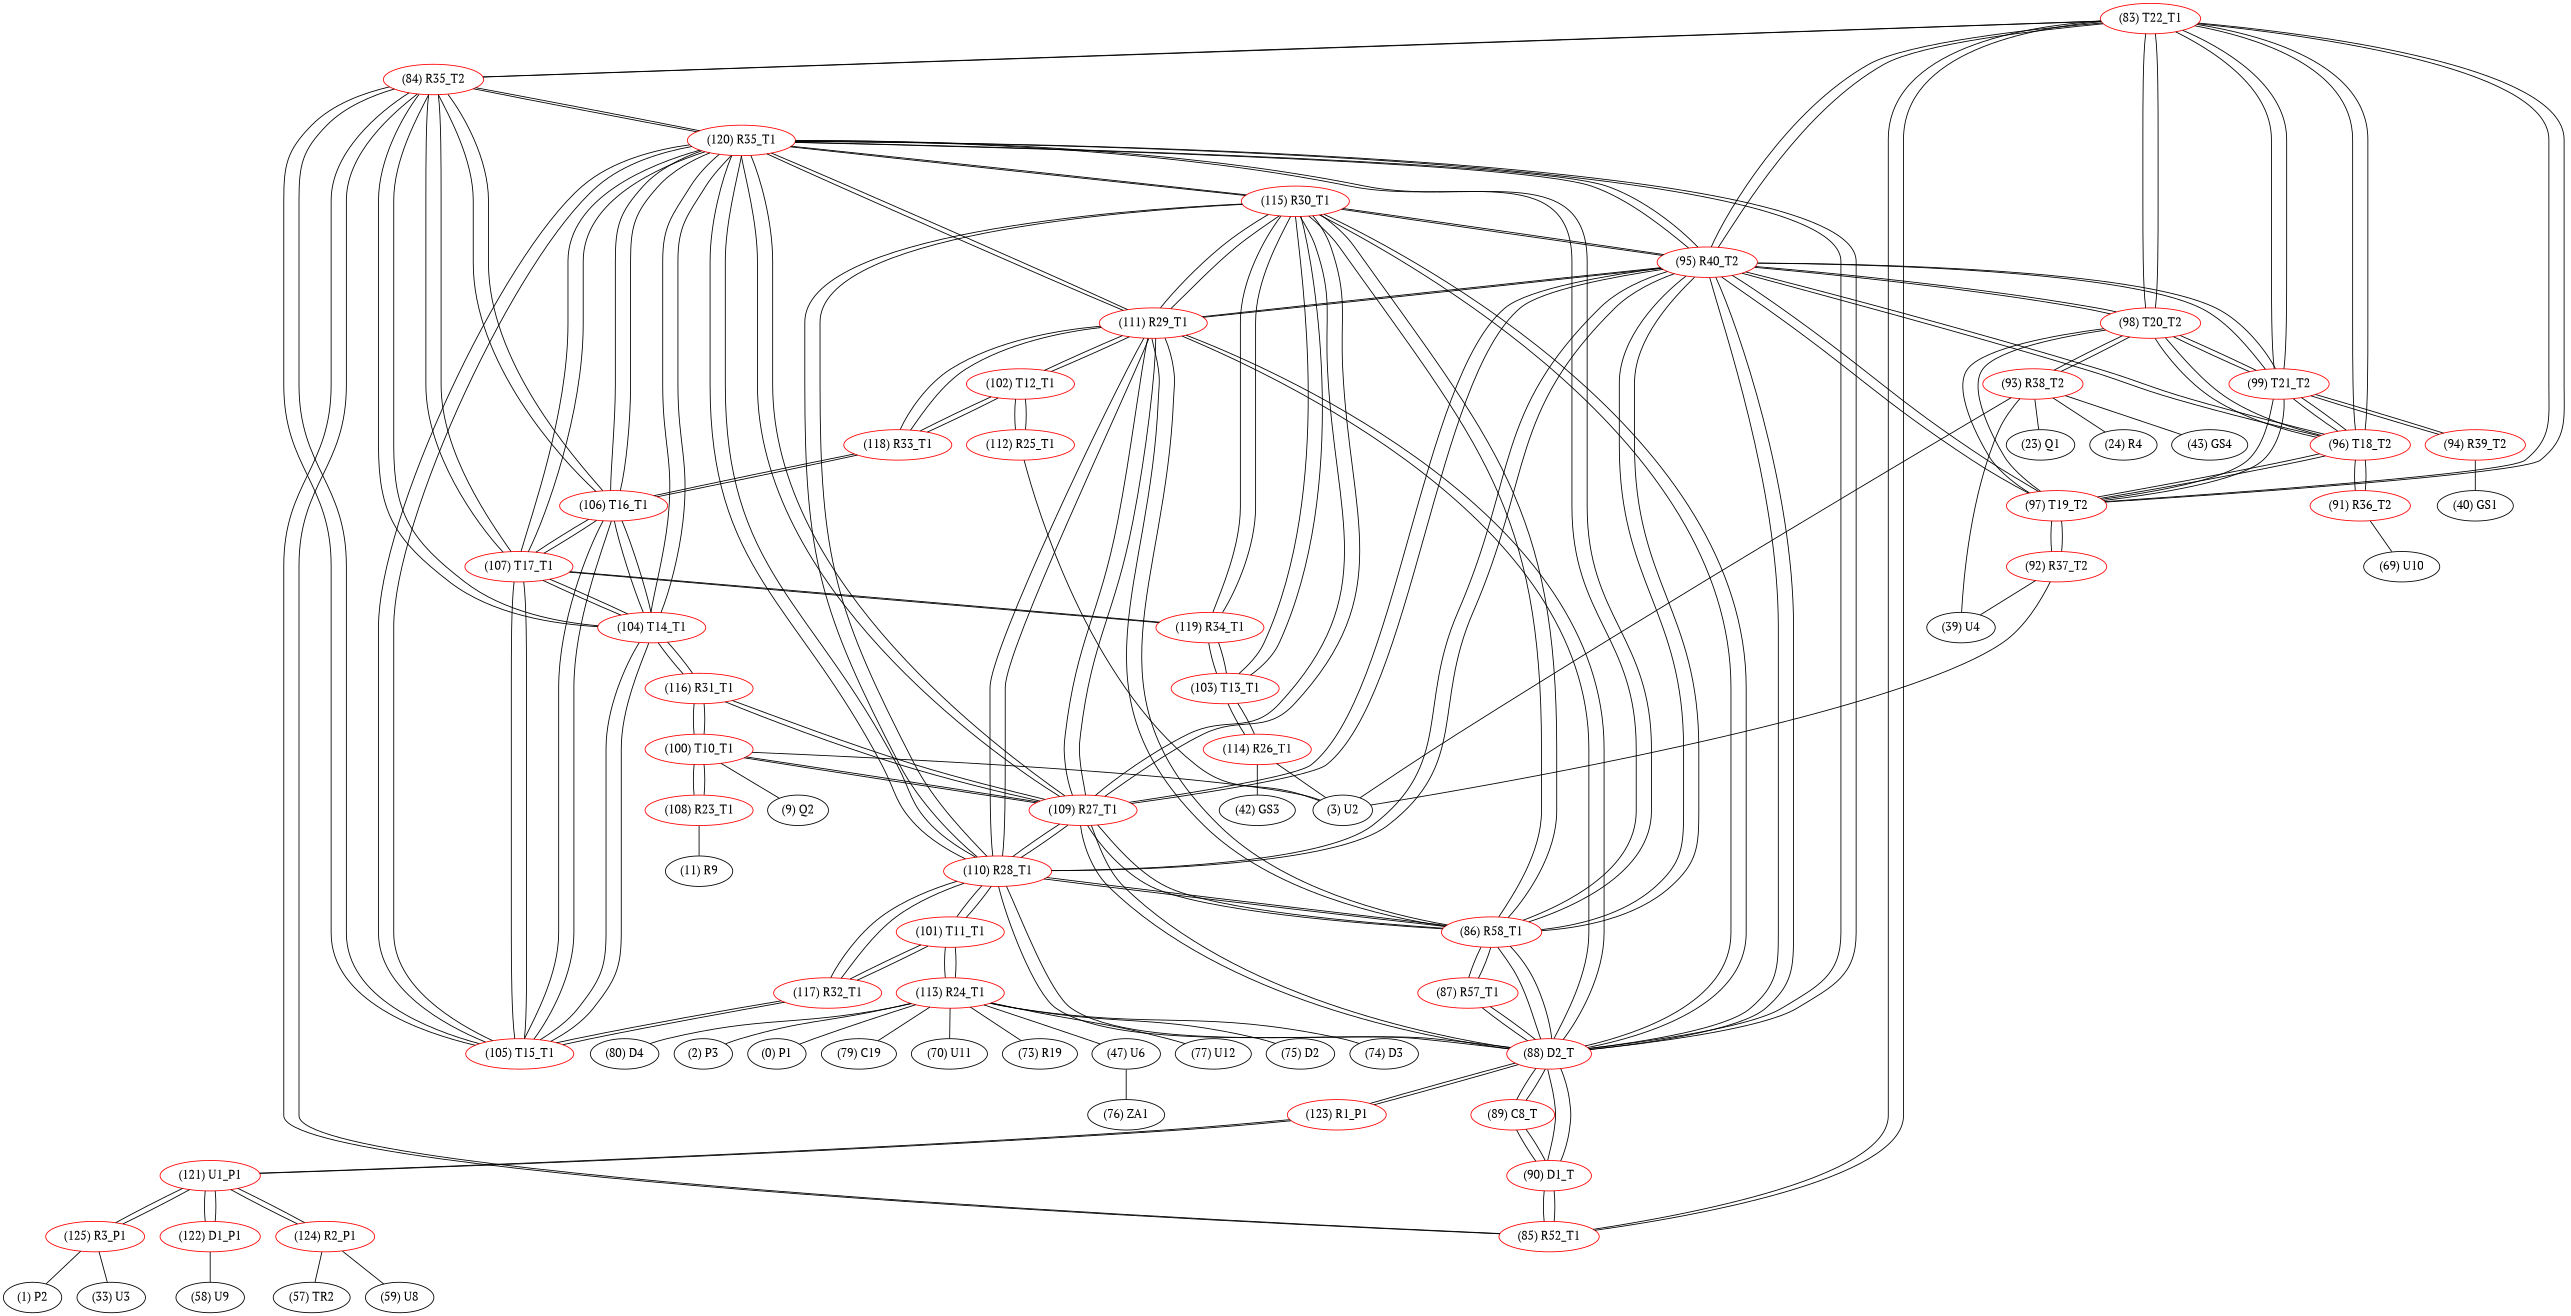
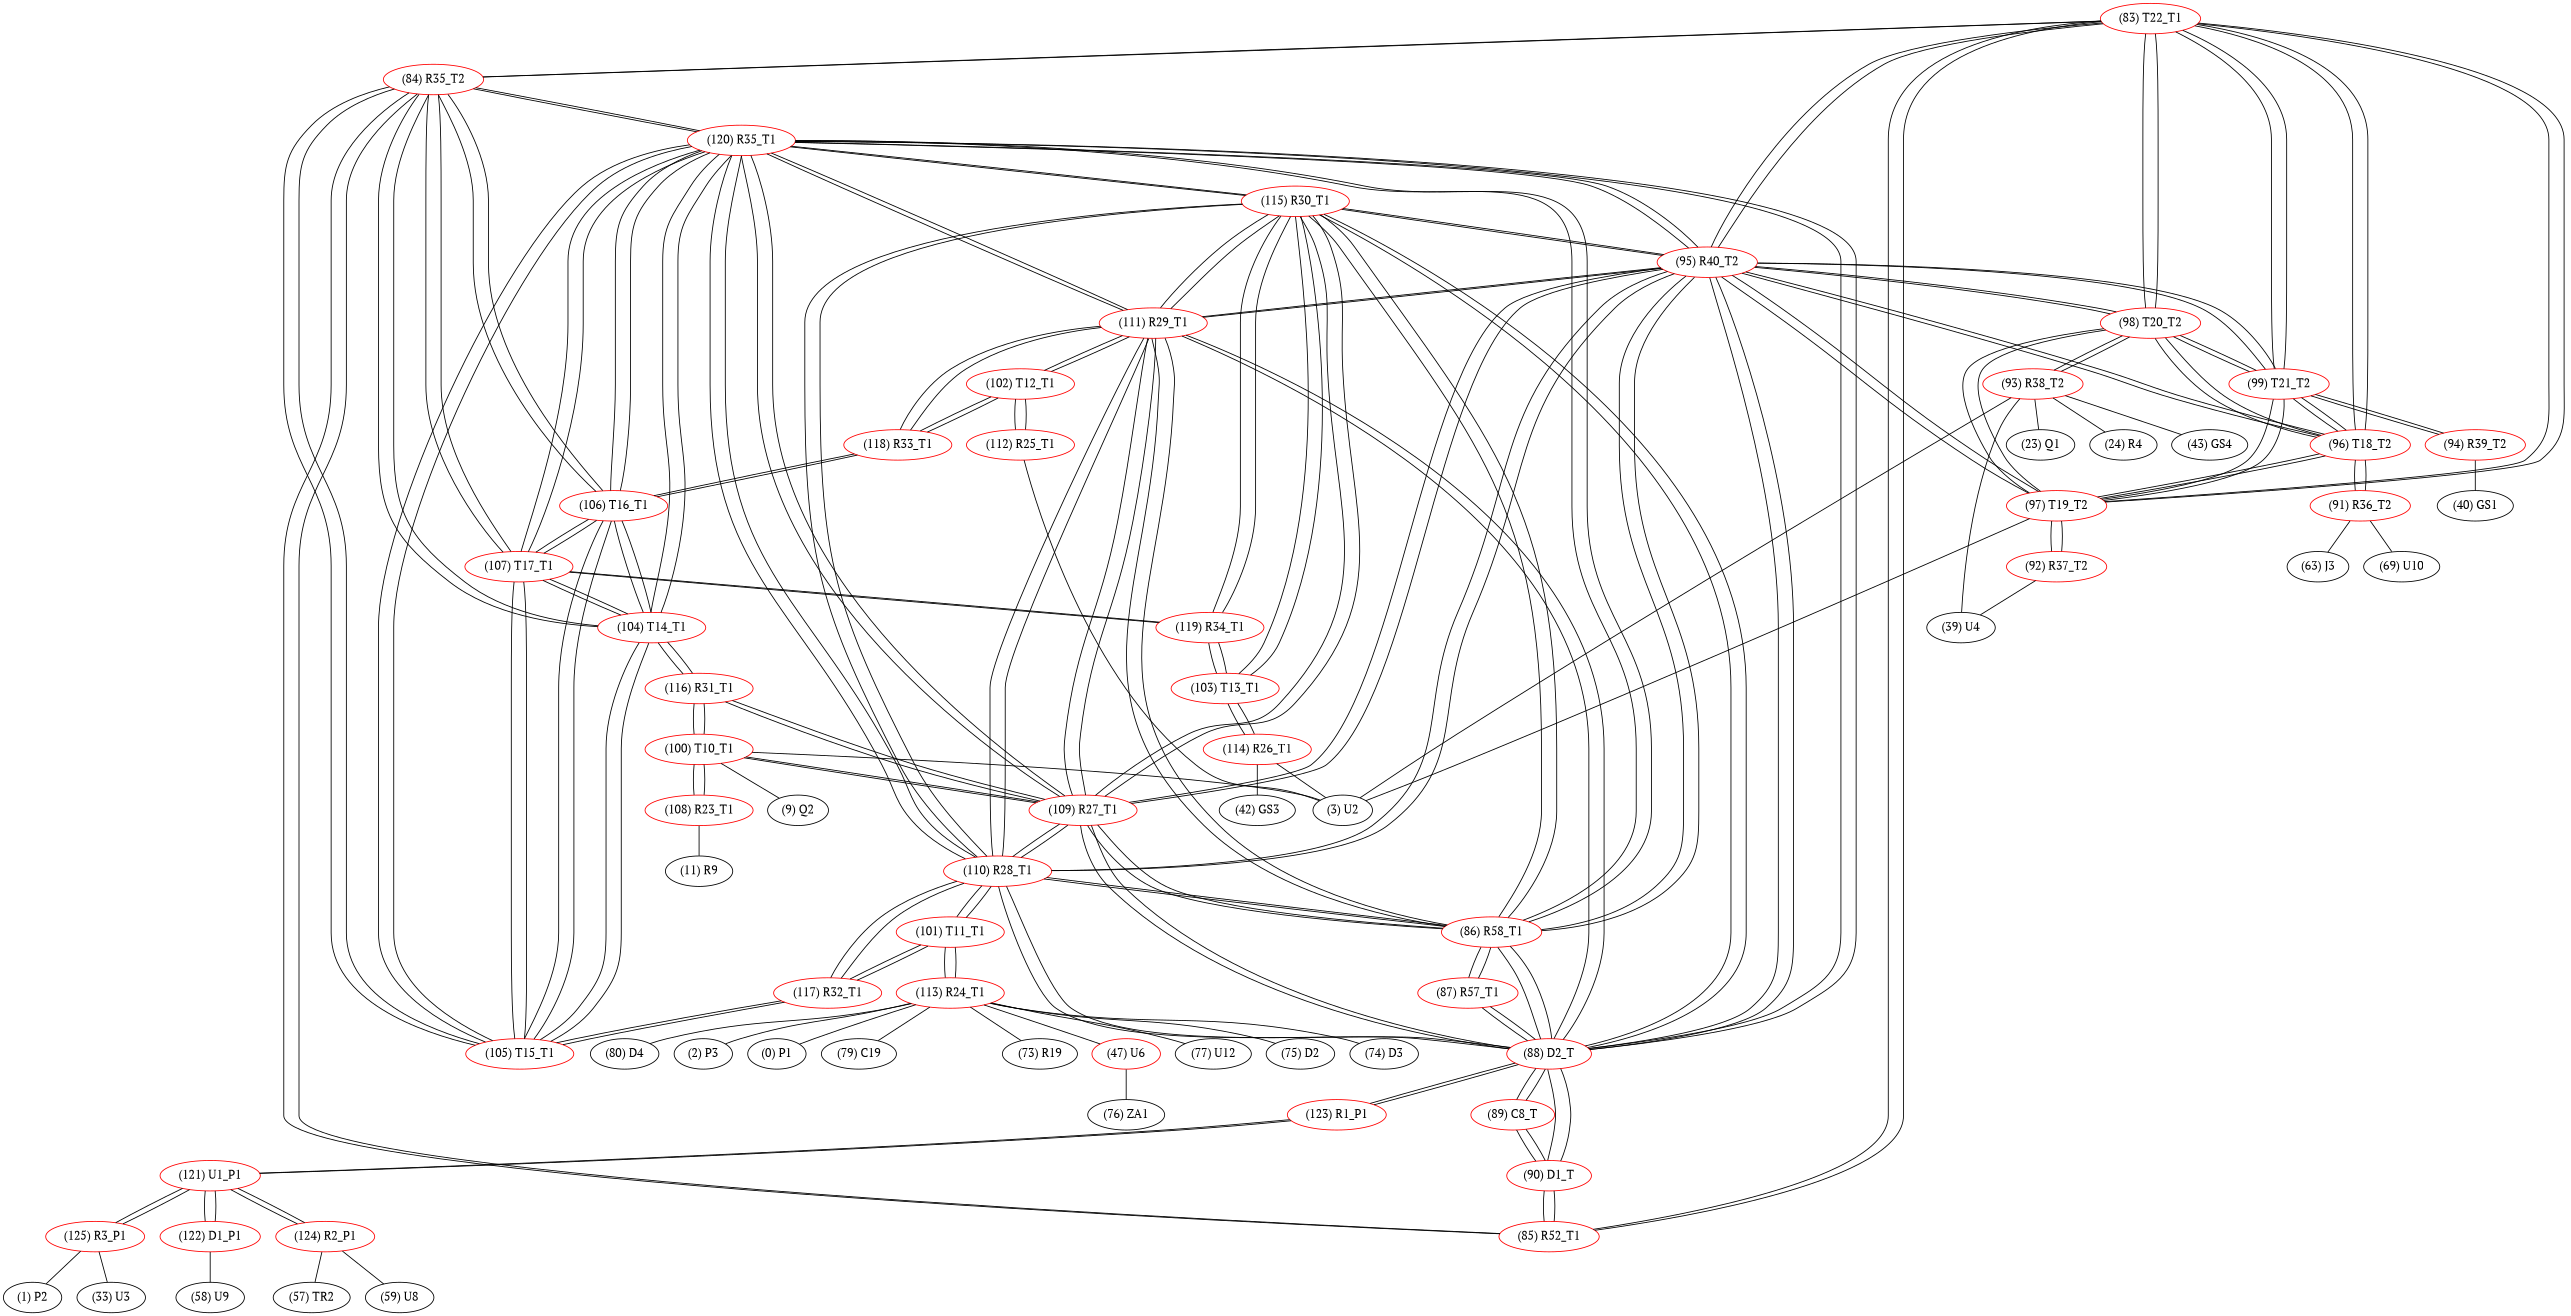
none -> (2318, 567)
(1712, 739) -> (1699, 663)
(949, 1054) -> none
(1126, 1054) -> (1126, 1054)
